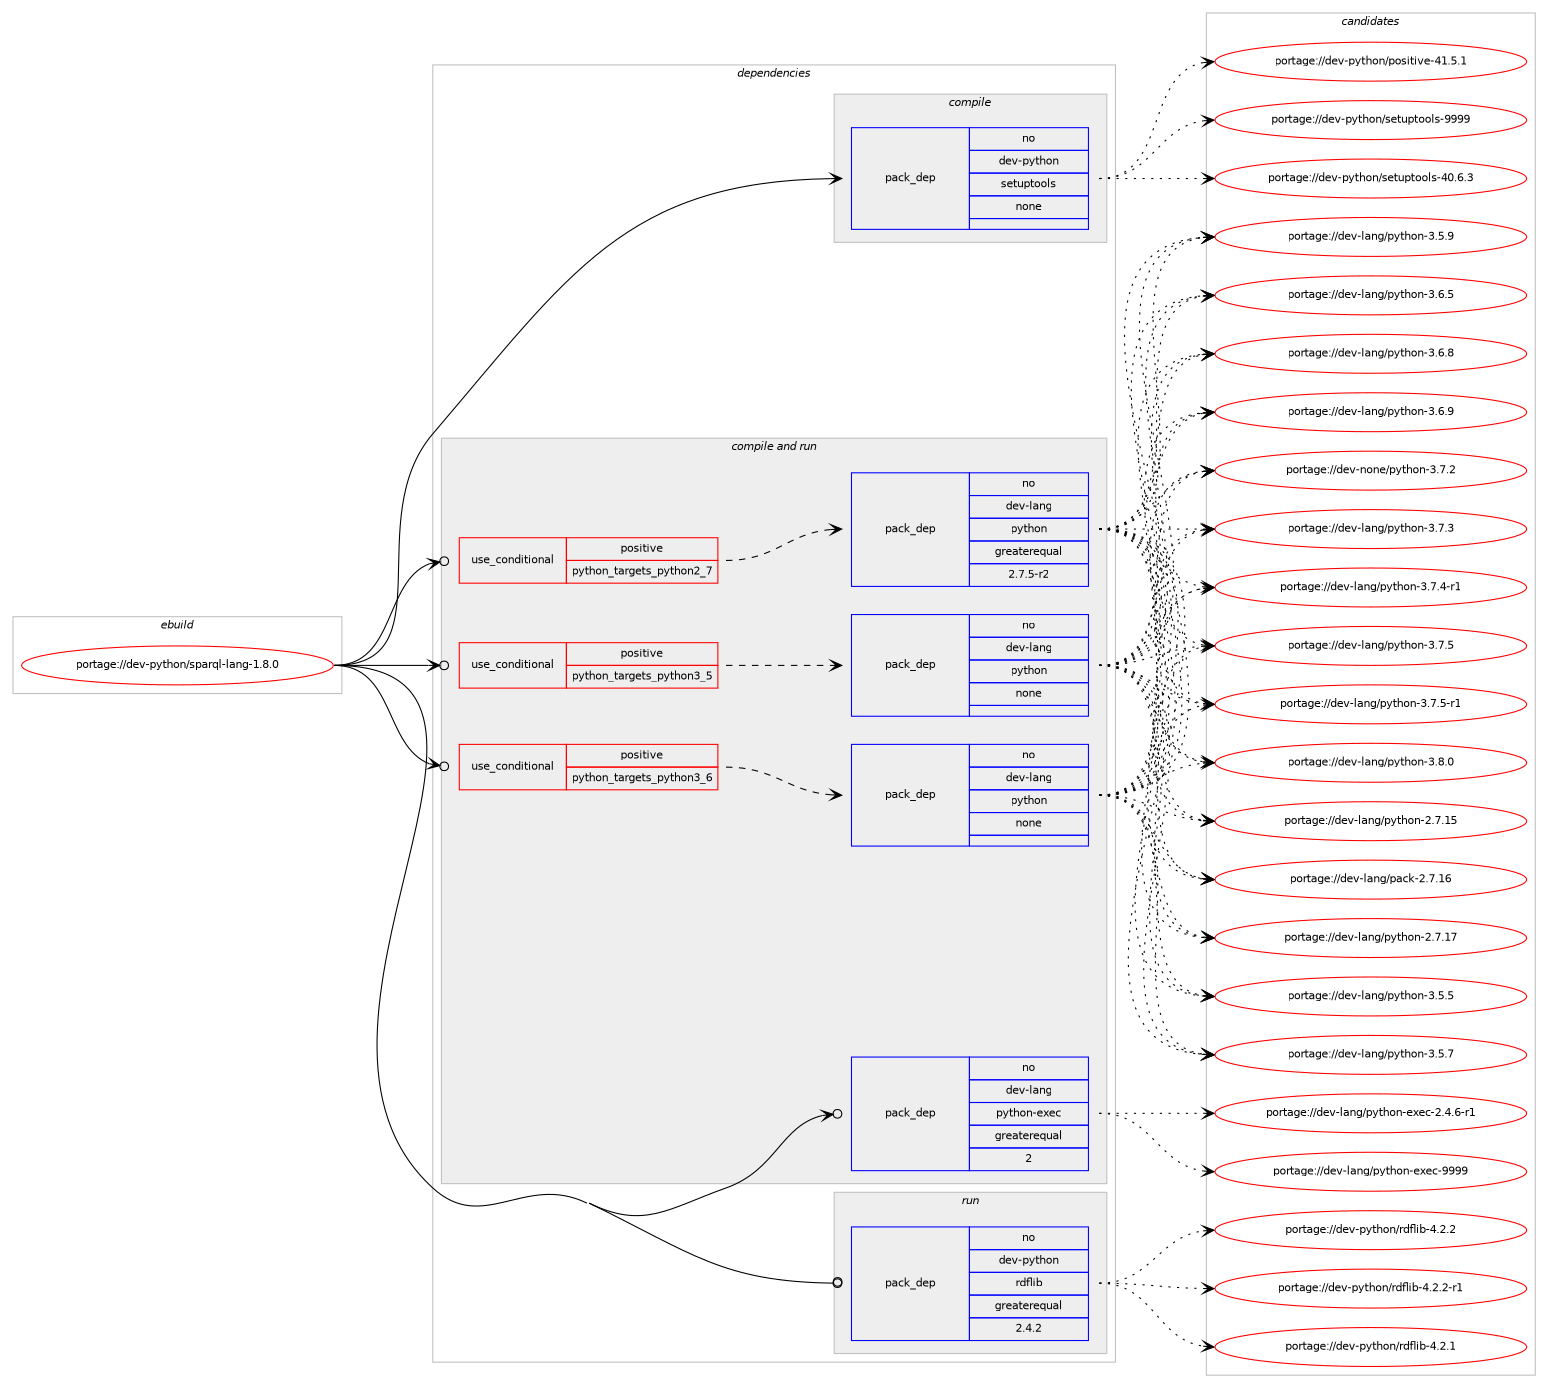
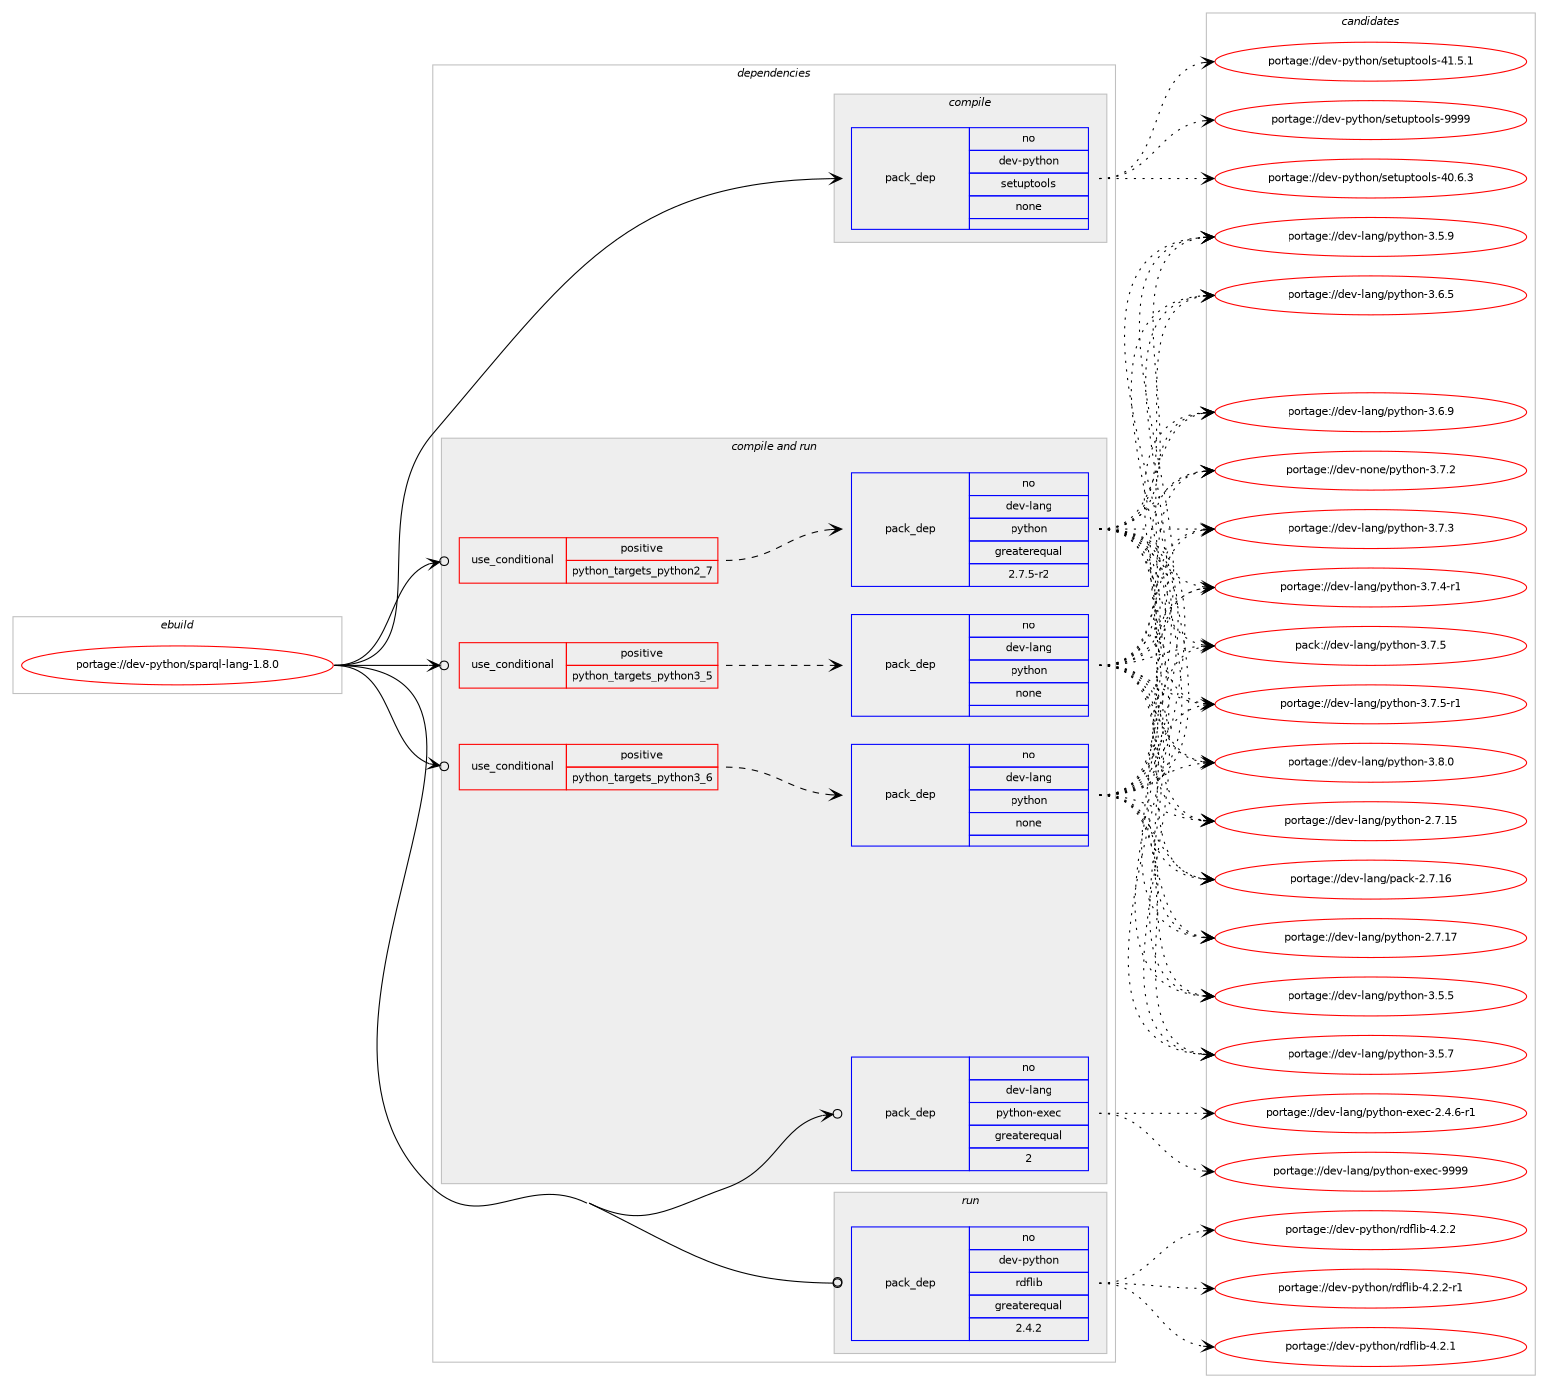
(1371, 62) -> (1371, 62)
(1371, 354) -> none
(1371, 646) -> (1371, 646)
